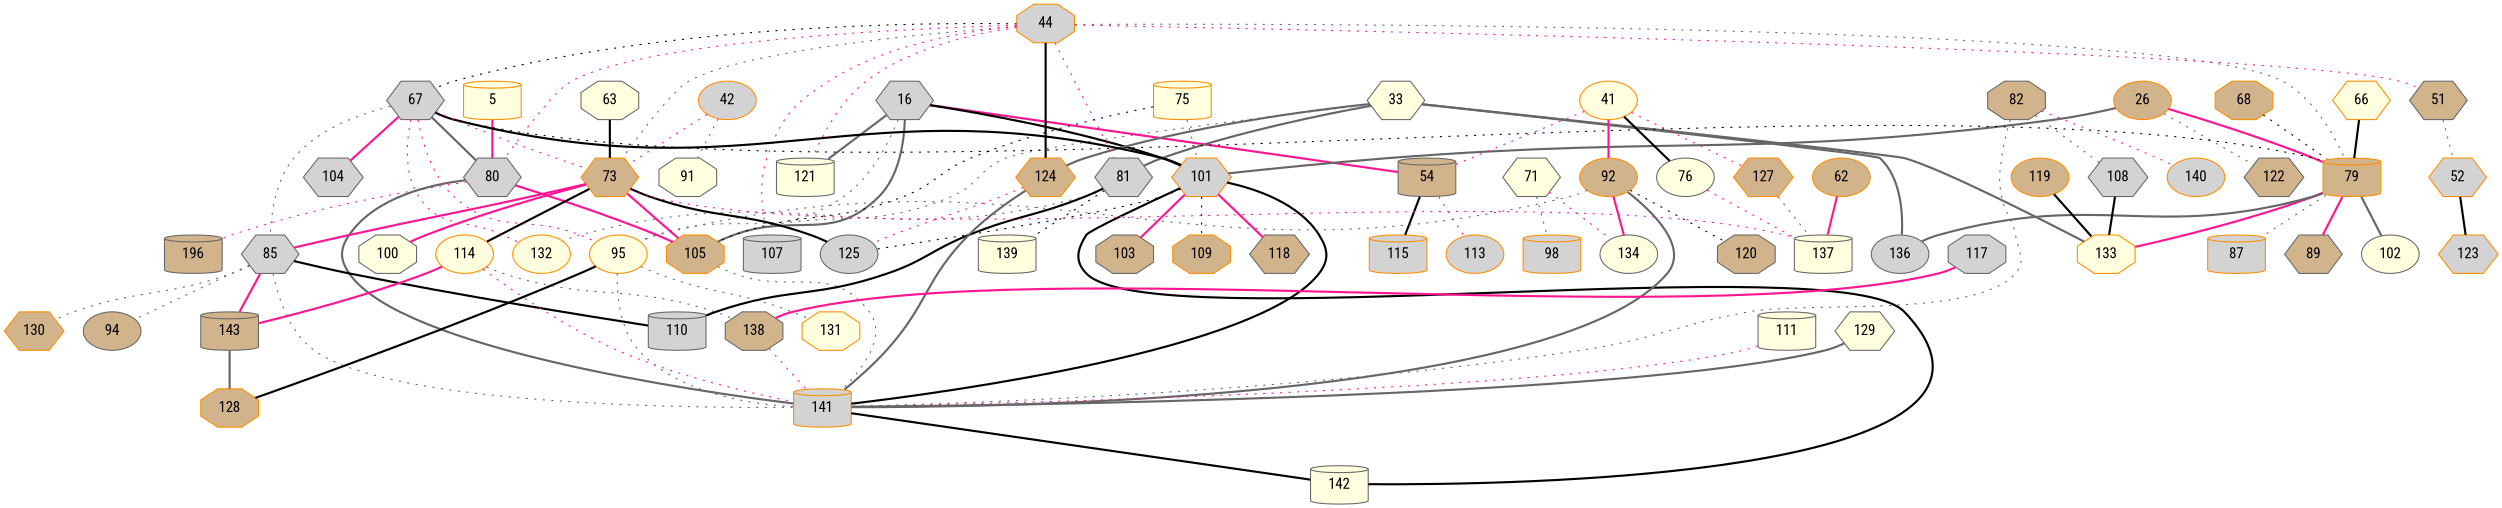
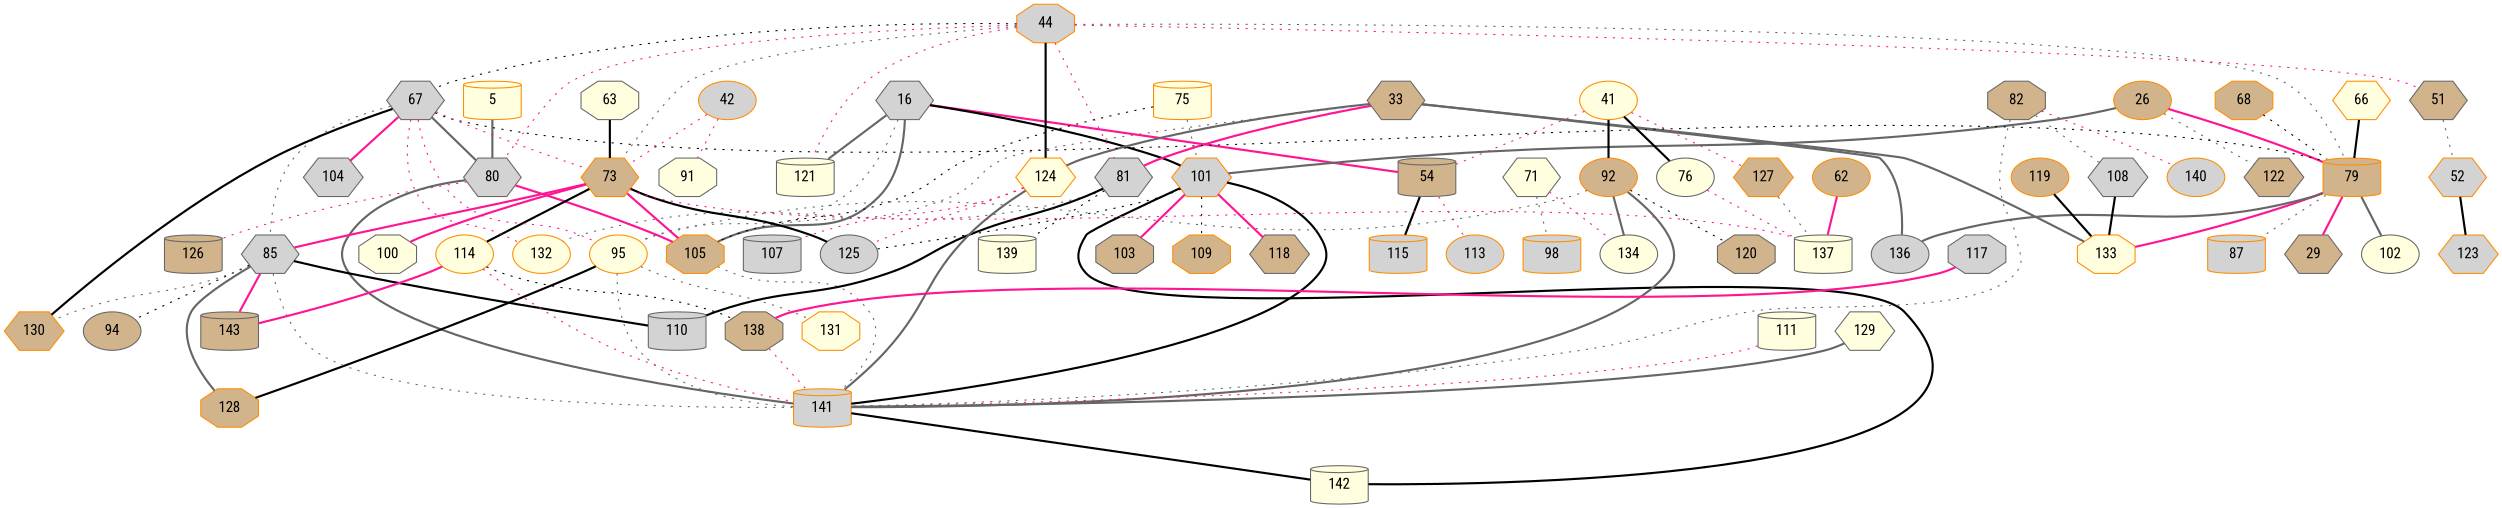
(837, 77) -> (930, 212)
(1396, 100) -> (1396, 100)
(1256, 130) -> (1256, 130)
(808, 139) -> (211, 194)
(1608, 139) -> (1608, 139)
(492, 142) -> (492, 142)
(1046, 177) -> (1046, 177)
(1617, 209) -> (1617, 209)
(193, 254) -> (193, 254)
(2313, 254) -> (2313, 254)
(192, 292) -> (192, 292)
(609, 293) -> (609, 293)
(230, 370) -> (189, 317)
